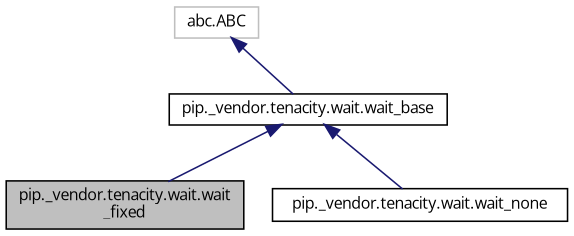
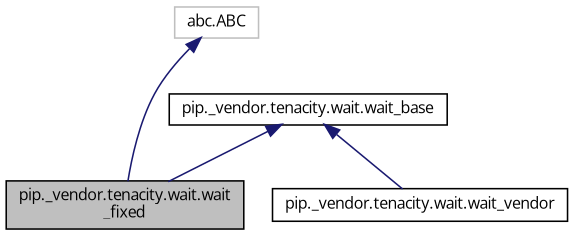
(268, 71) -> (147, 109)
(420, 205) -> (420, 205)
